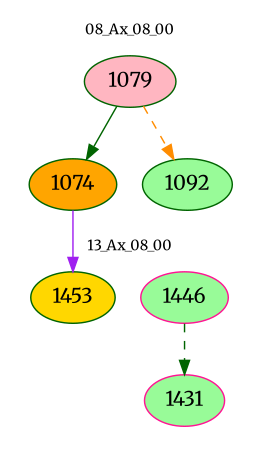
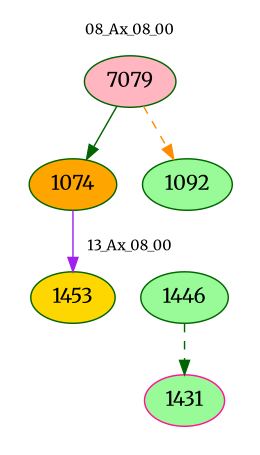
(130, 82) -> (130, 82)
(185, 298) -> (185, 298)
